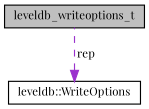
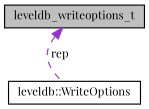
(75, 49) -> (48, 61)
